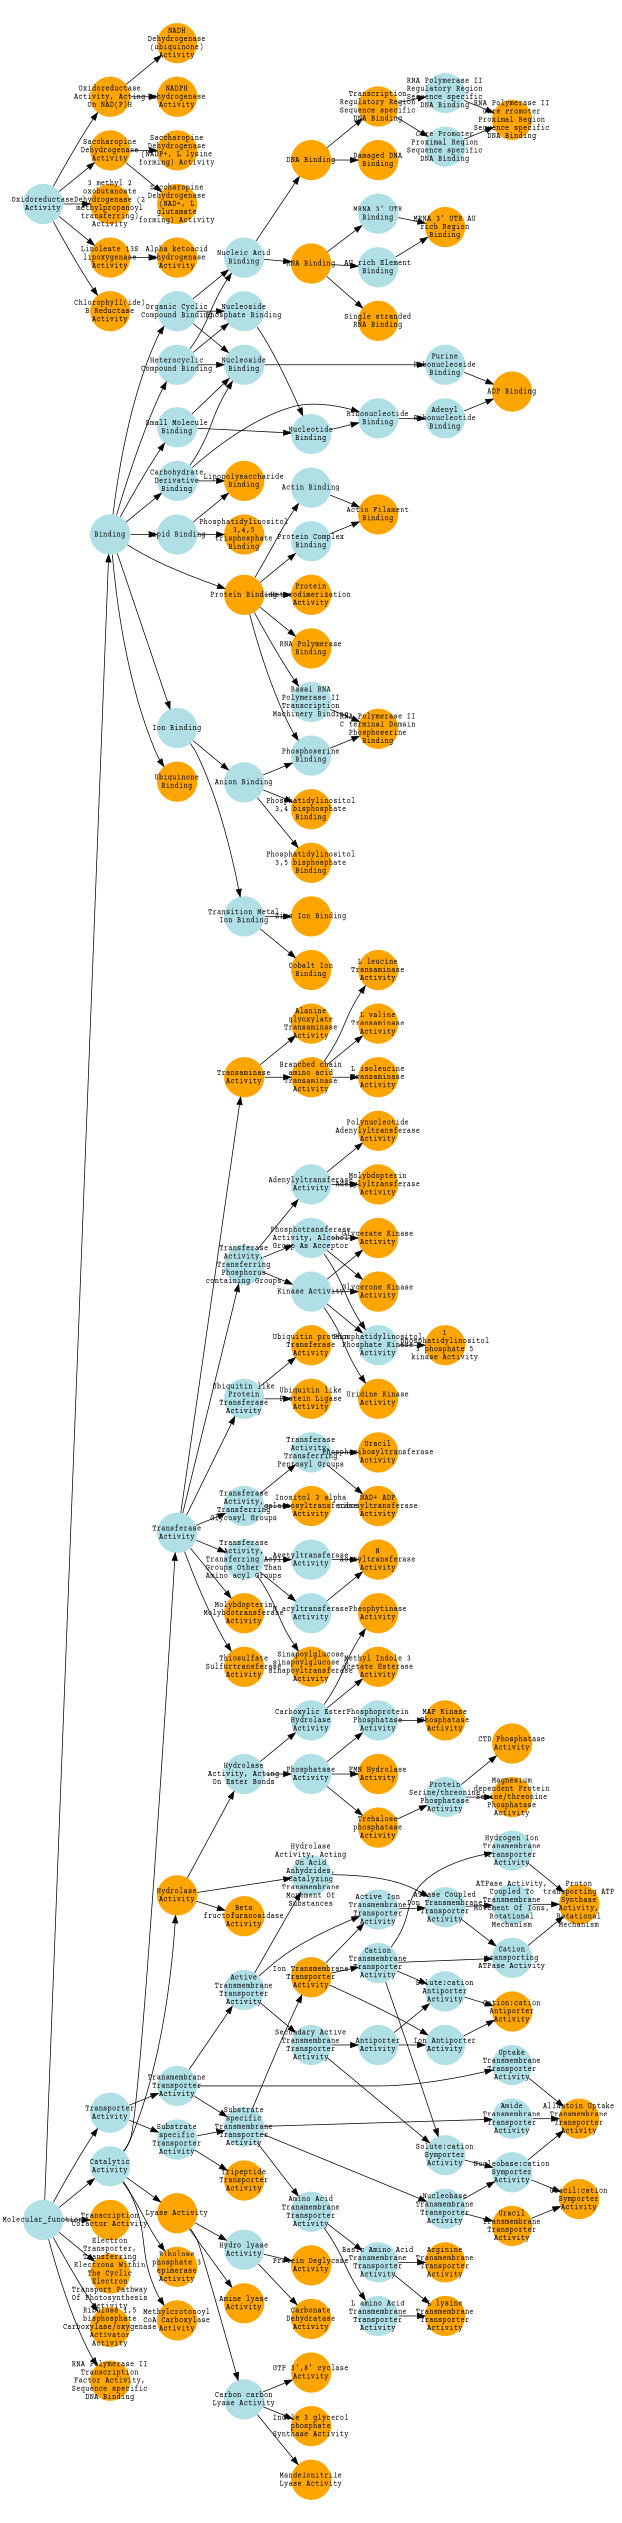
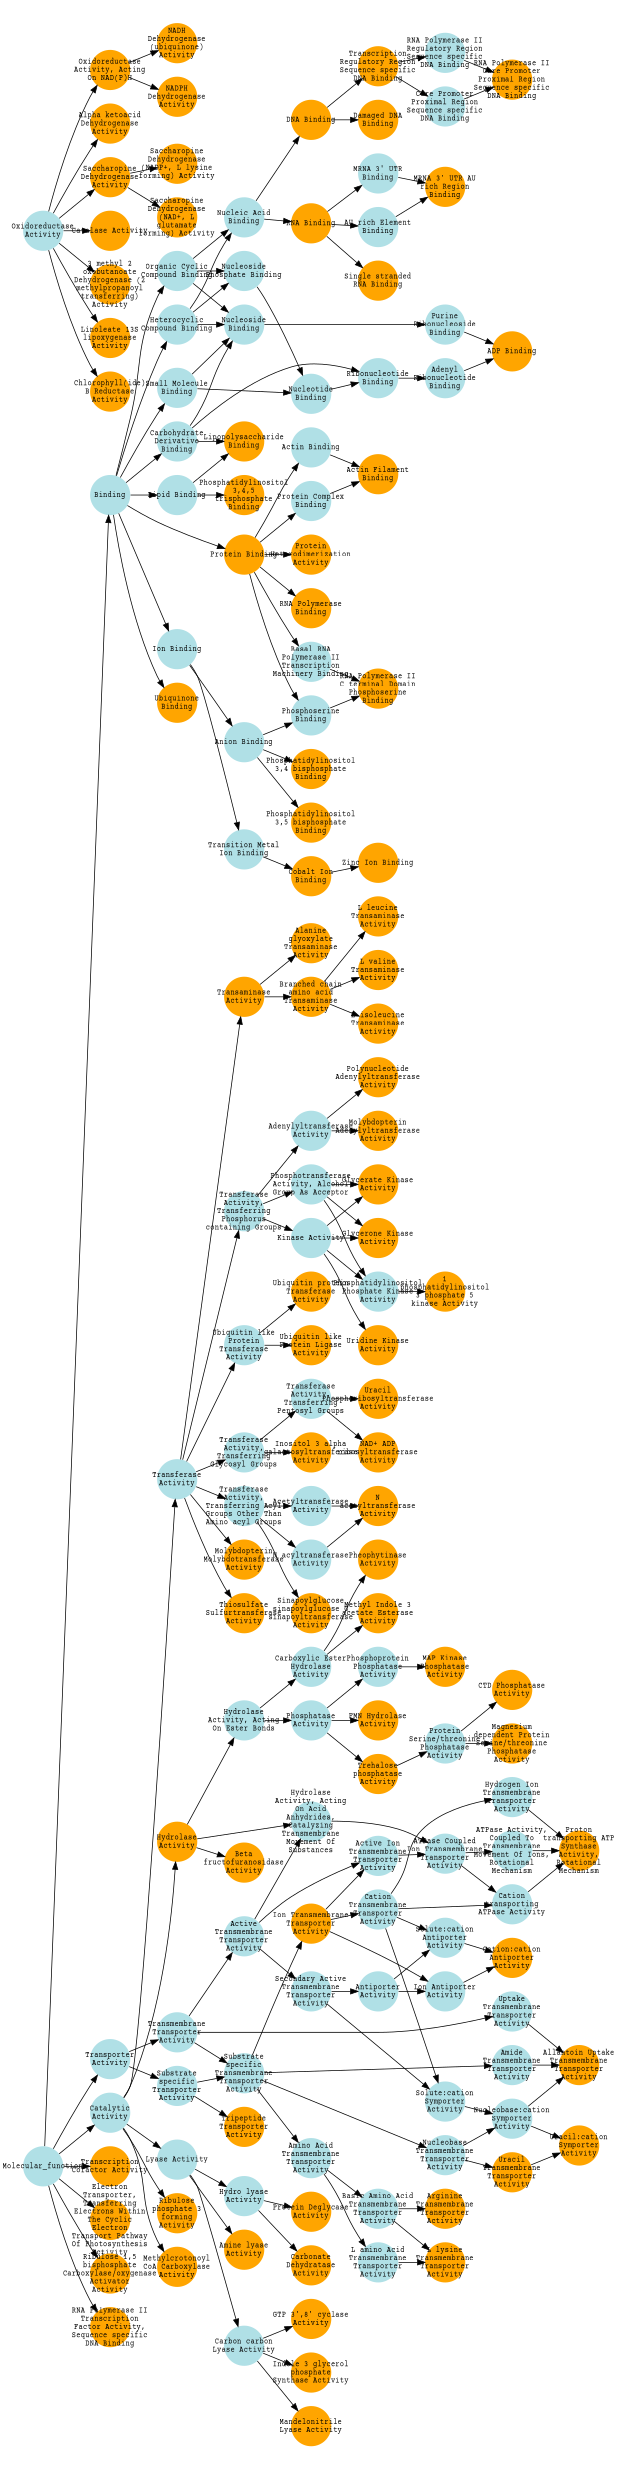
none -> (110, 231)
(140, 258) -> (72, 179)
(274, 916) -> (341, 870)
(177, 2213) -> (177, 2160)
(177, 2267) -> (177, 2213)
